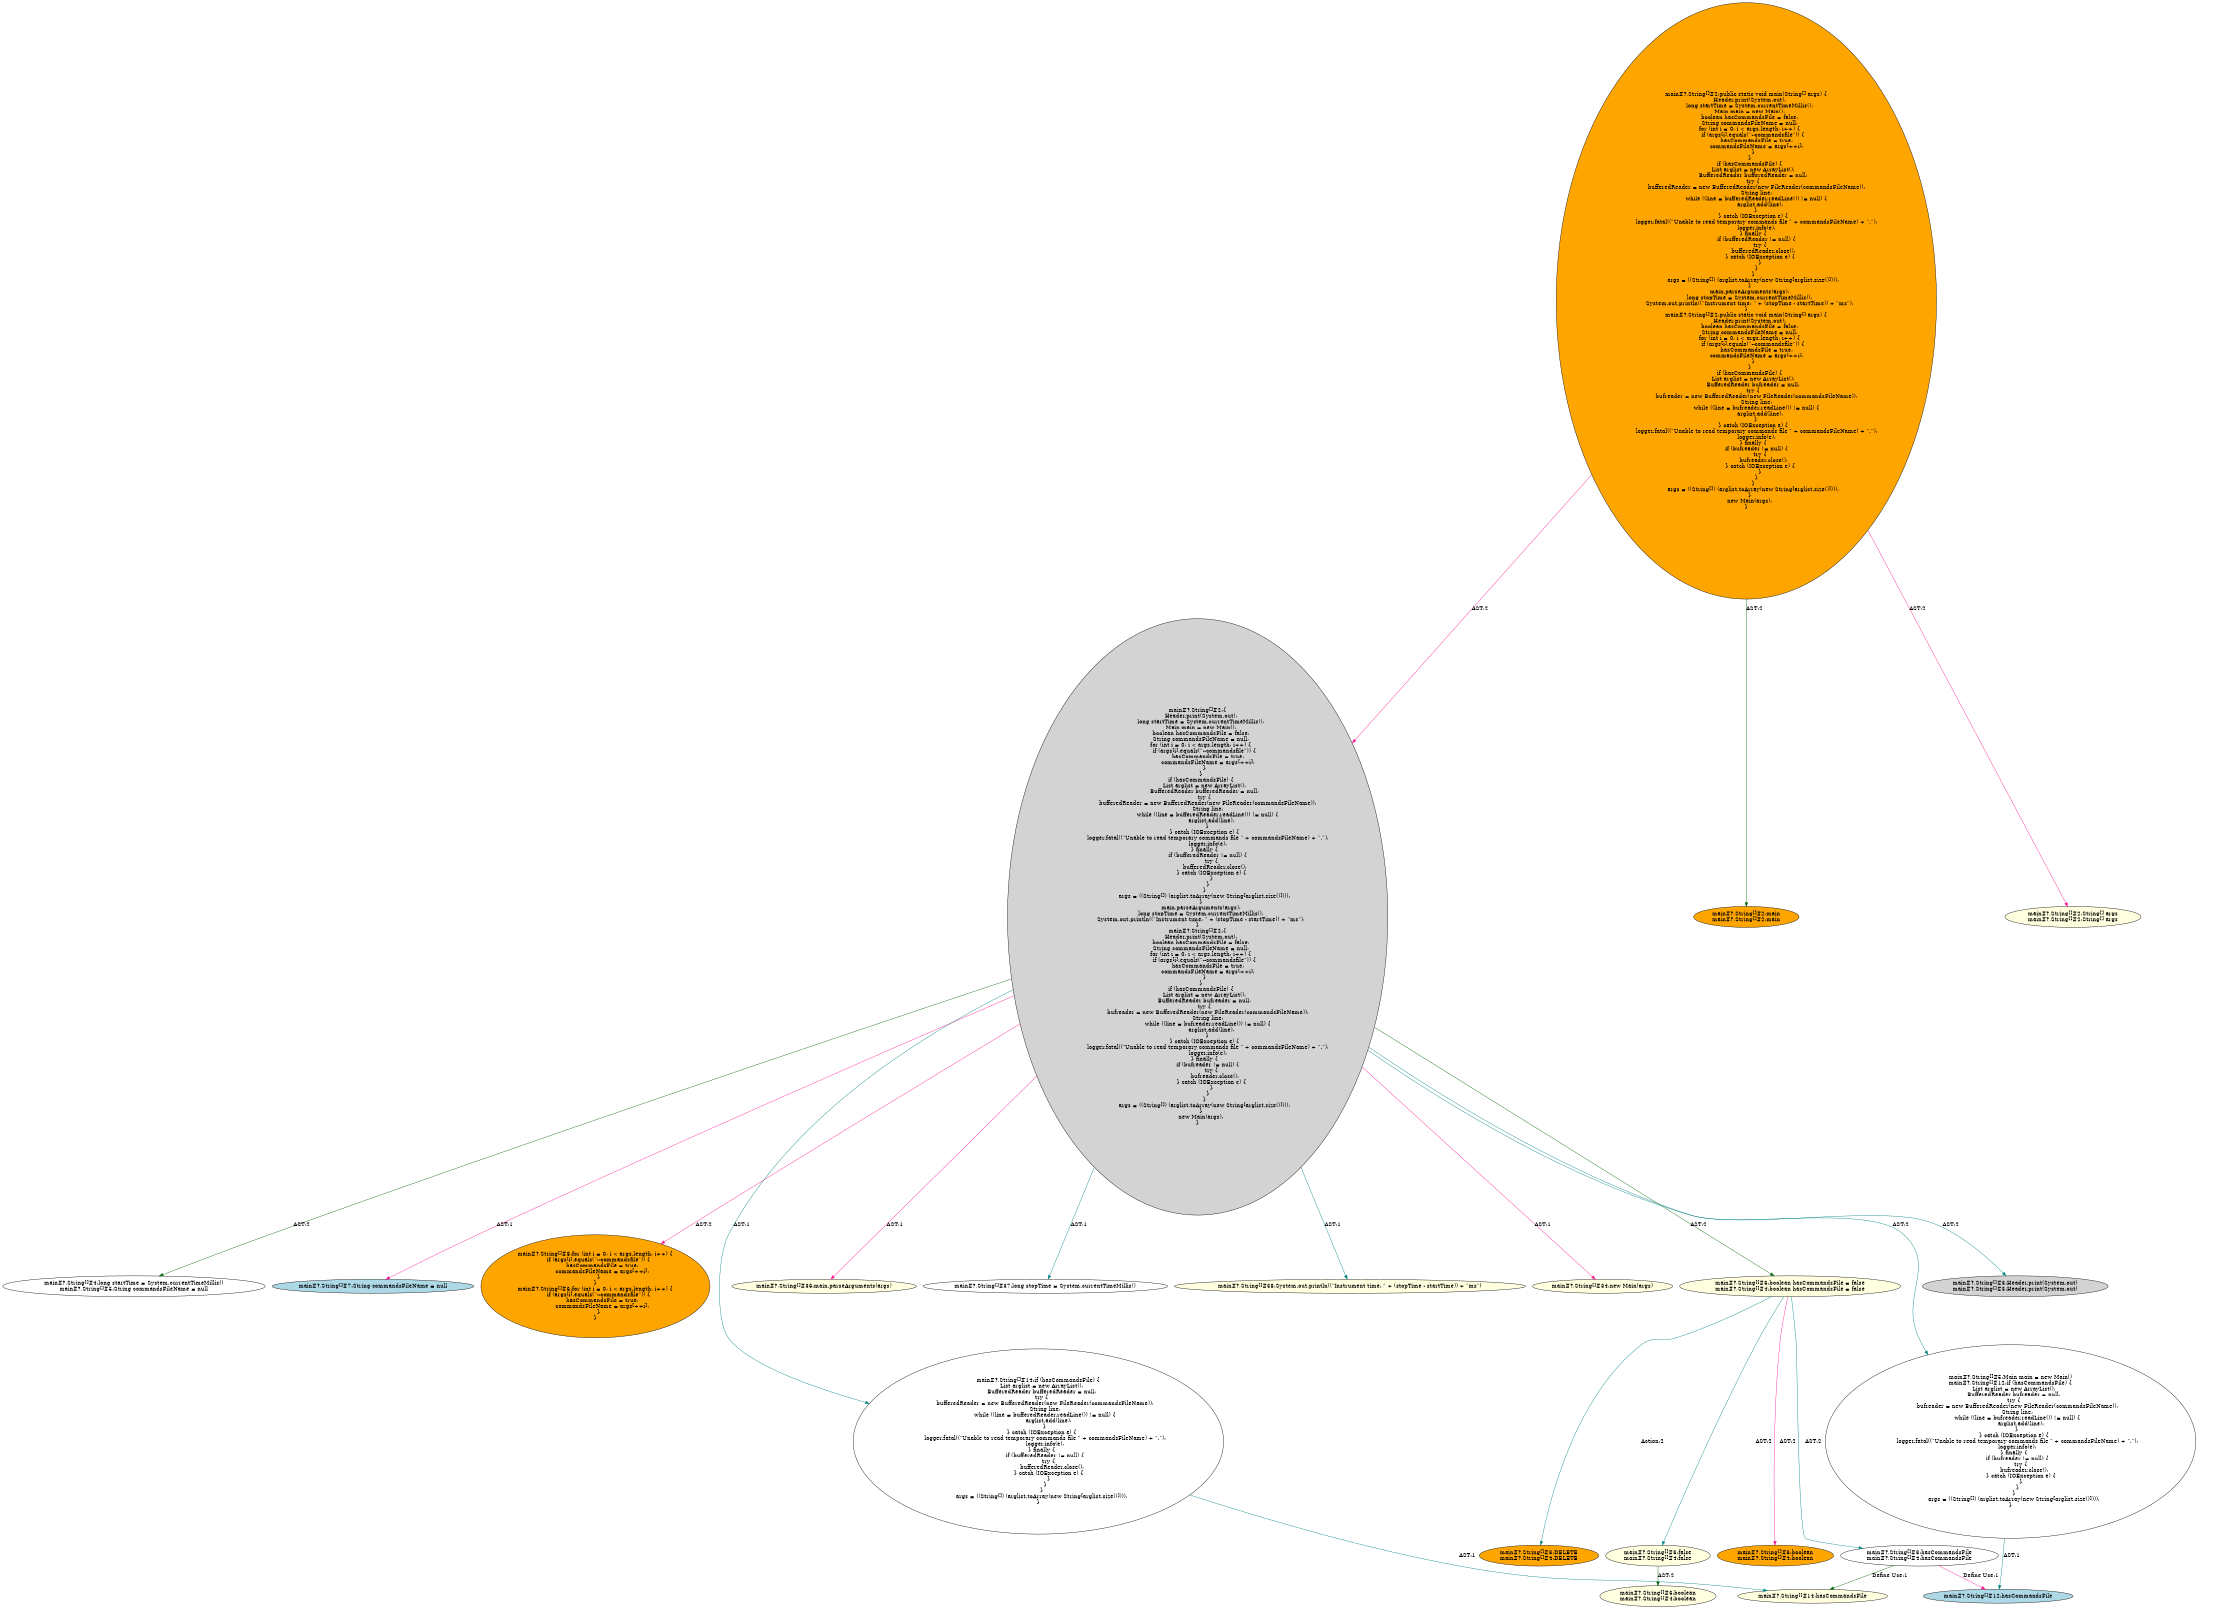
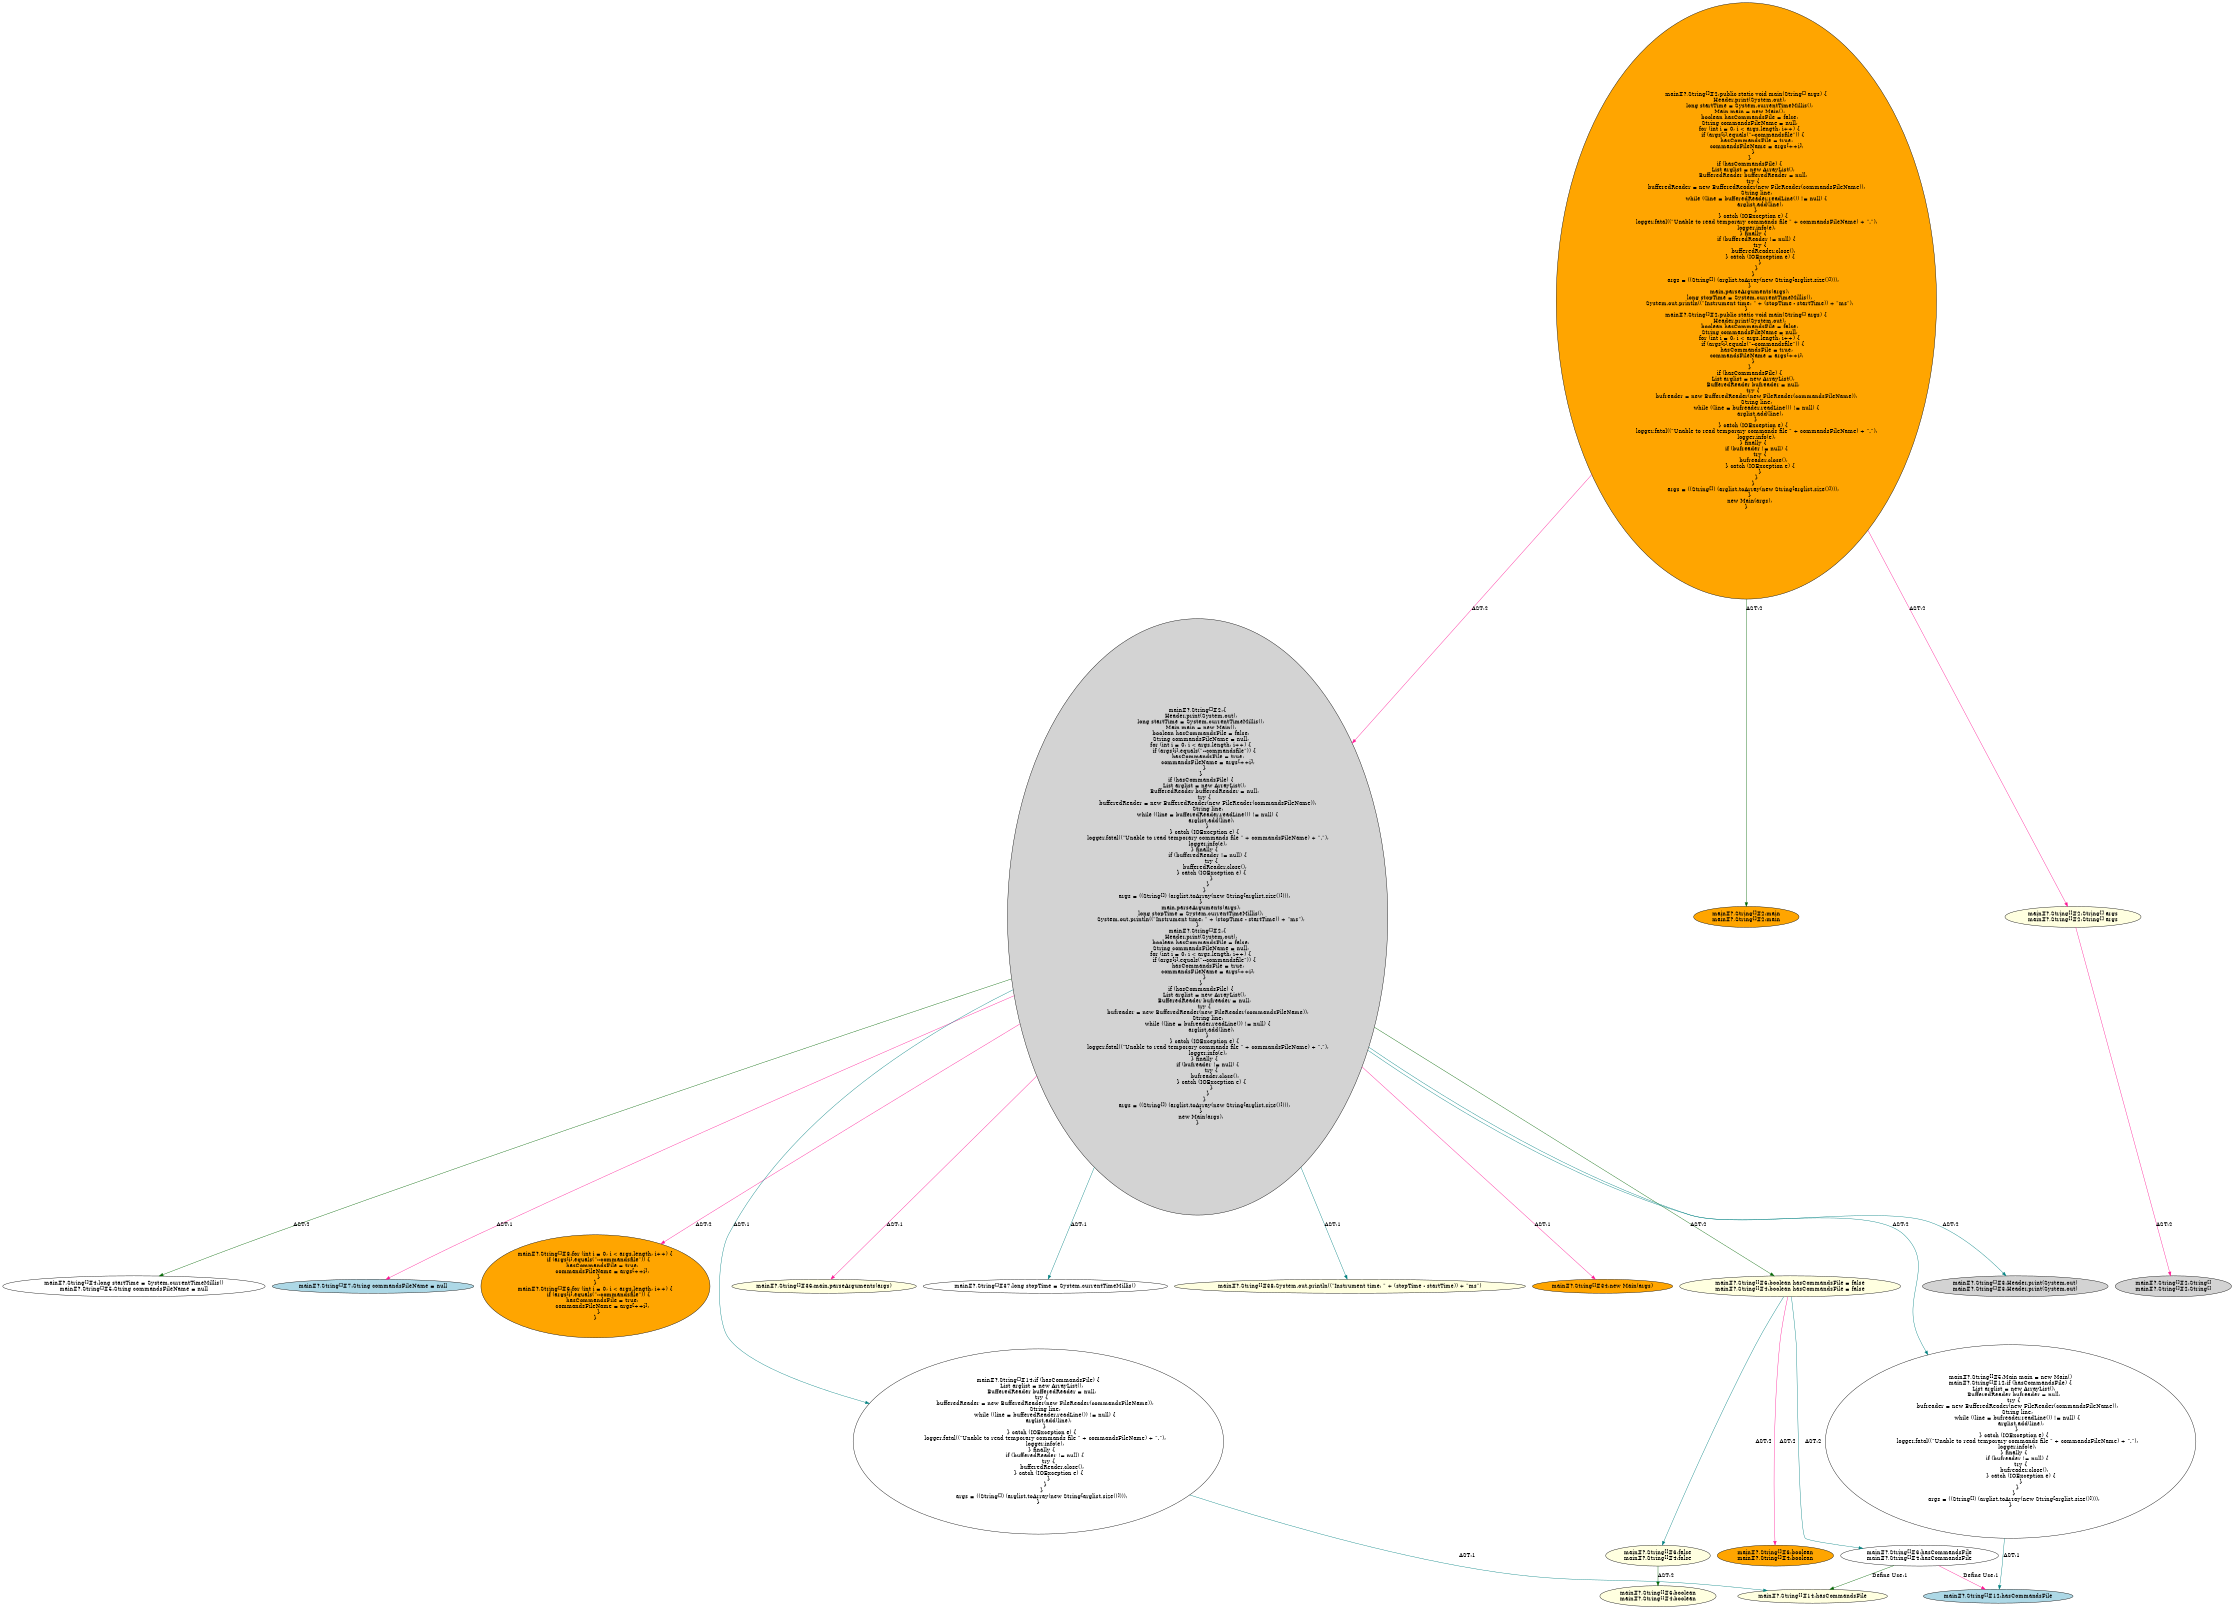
(1603, 1286) -> (1603, 1286)
none -> (2173, 1286)
(1539, 1556) -> none
